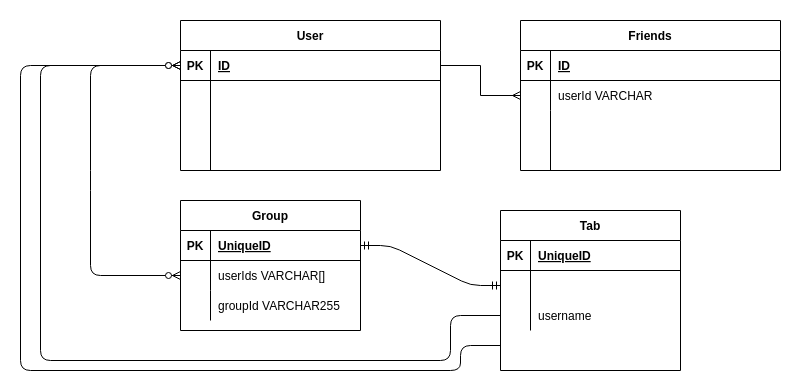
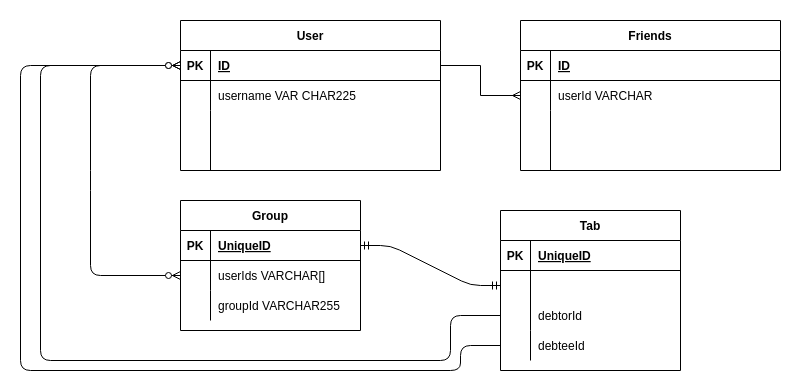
none -> (326, 96)
(565, 316) -> (565, 316)
none -> (606, 346)
